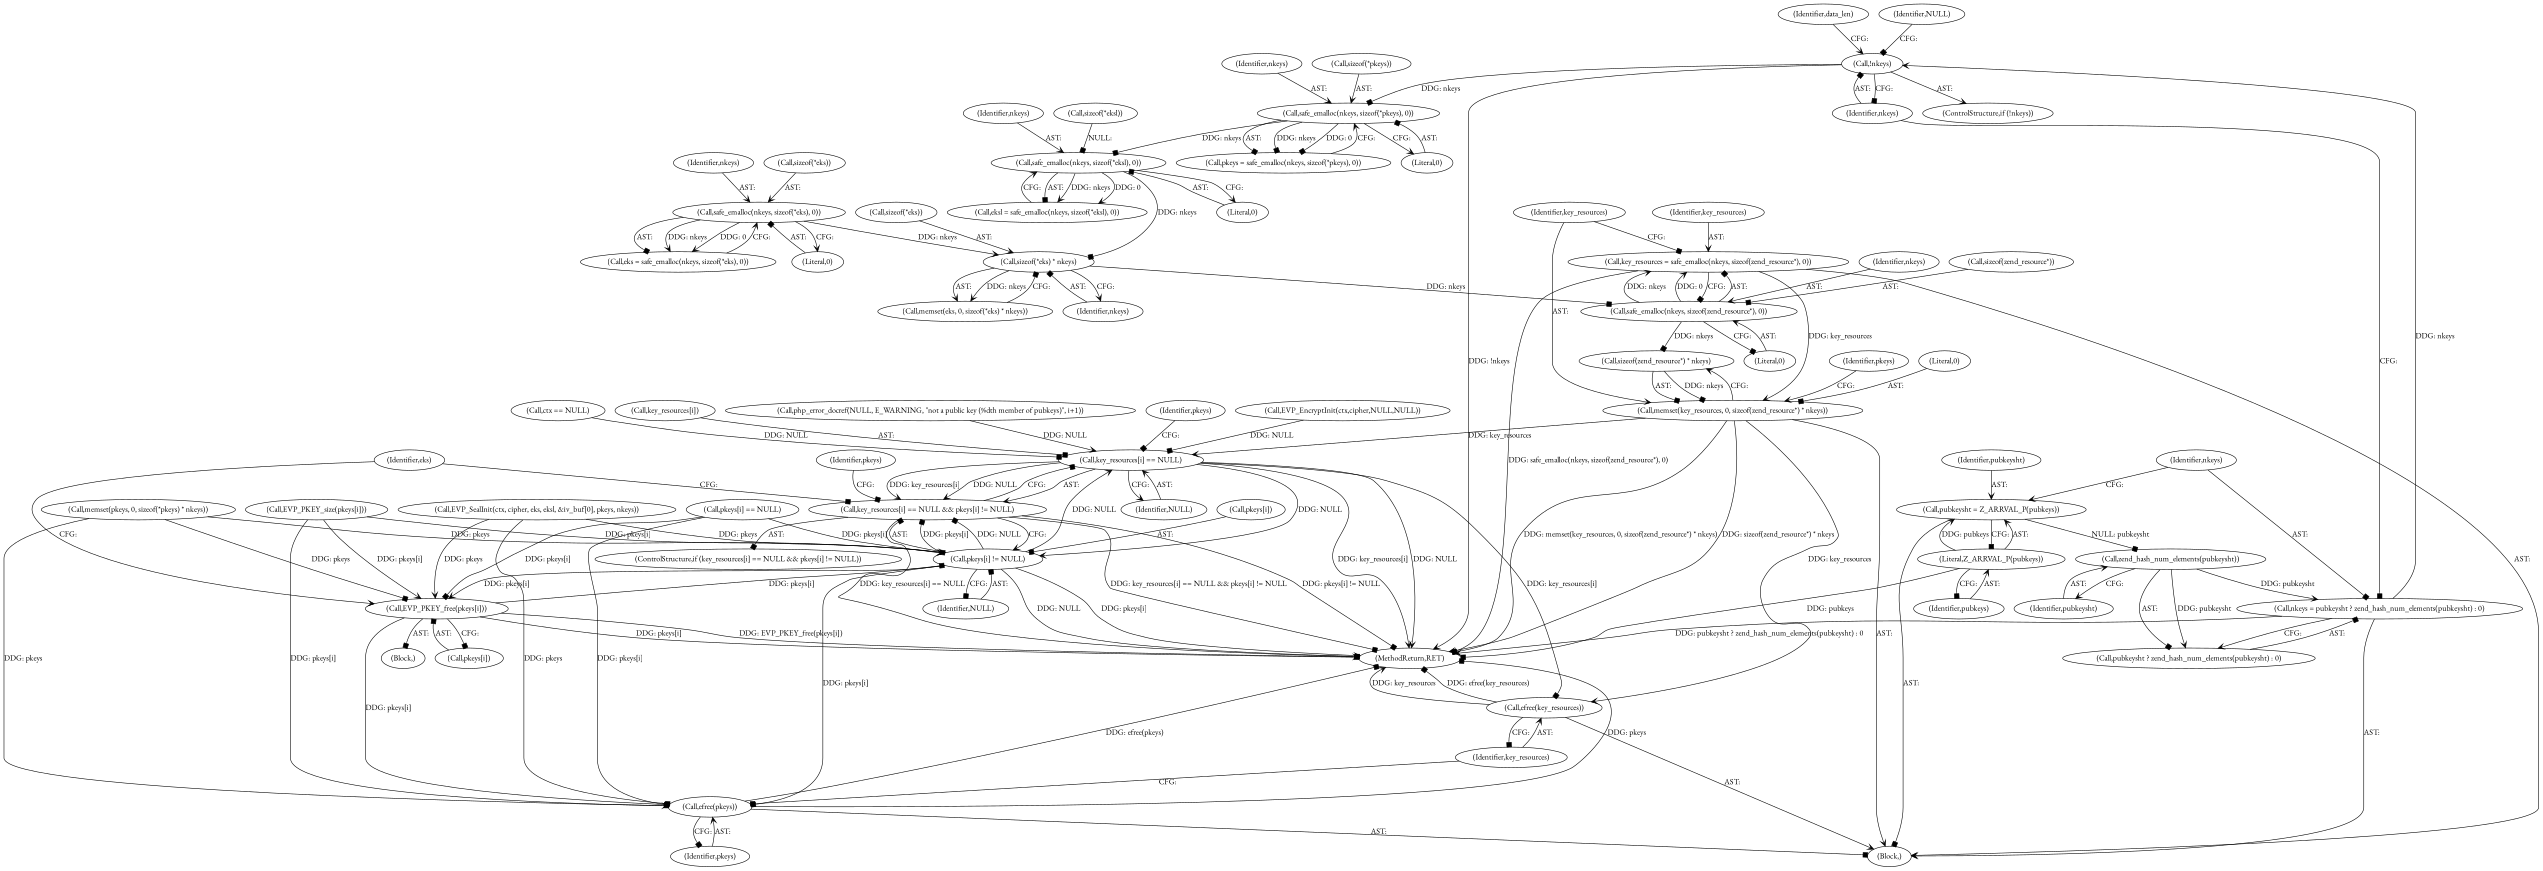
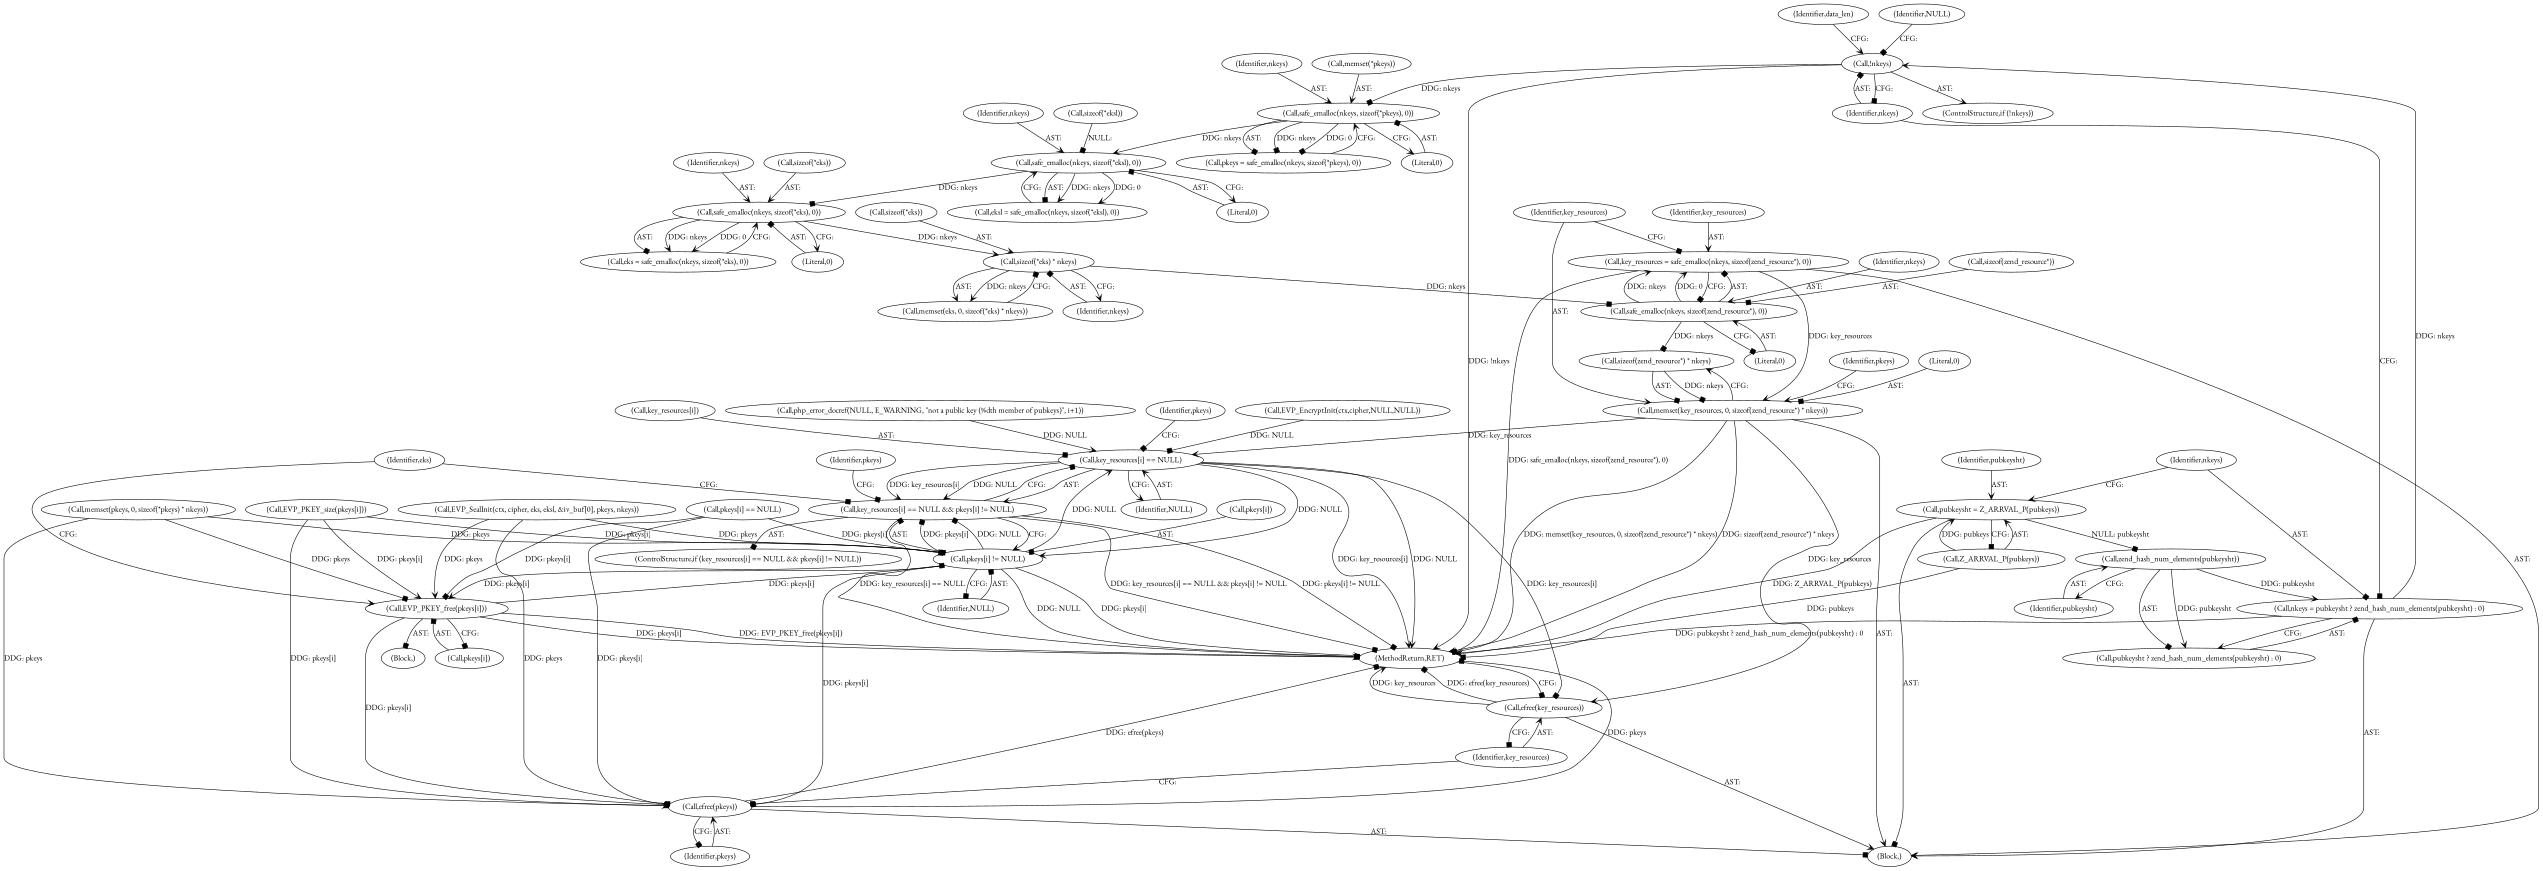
(1362, 64) -> (1362, 64)
(1203, 134) -> (1203, 134)
(1152, 223) -> (922, 187)
(558, 411) -> none
(852, 541) -> (852, 541)
(573, 543) -> (573, 543)
(1991, 559) -> (1991, 559)
none -> (1702, 592)
(1959, 609) -> none
none -> (1503, 669)
